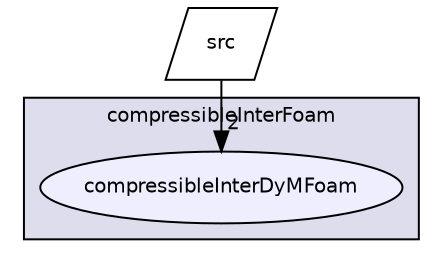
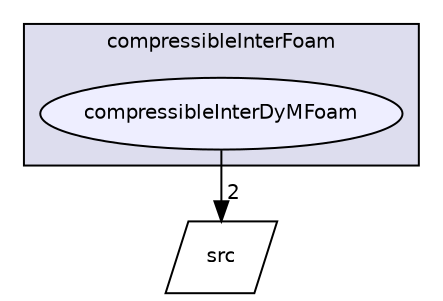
(221, 110) -> (221, 178)
